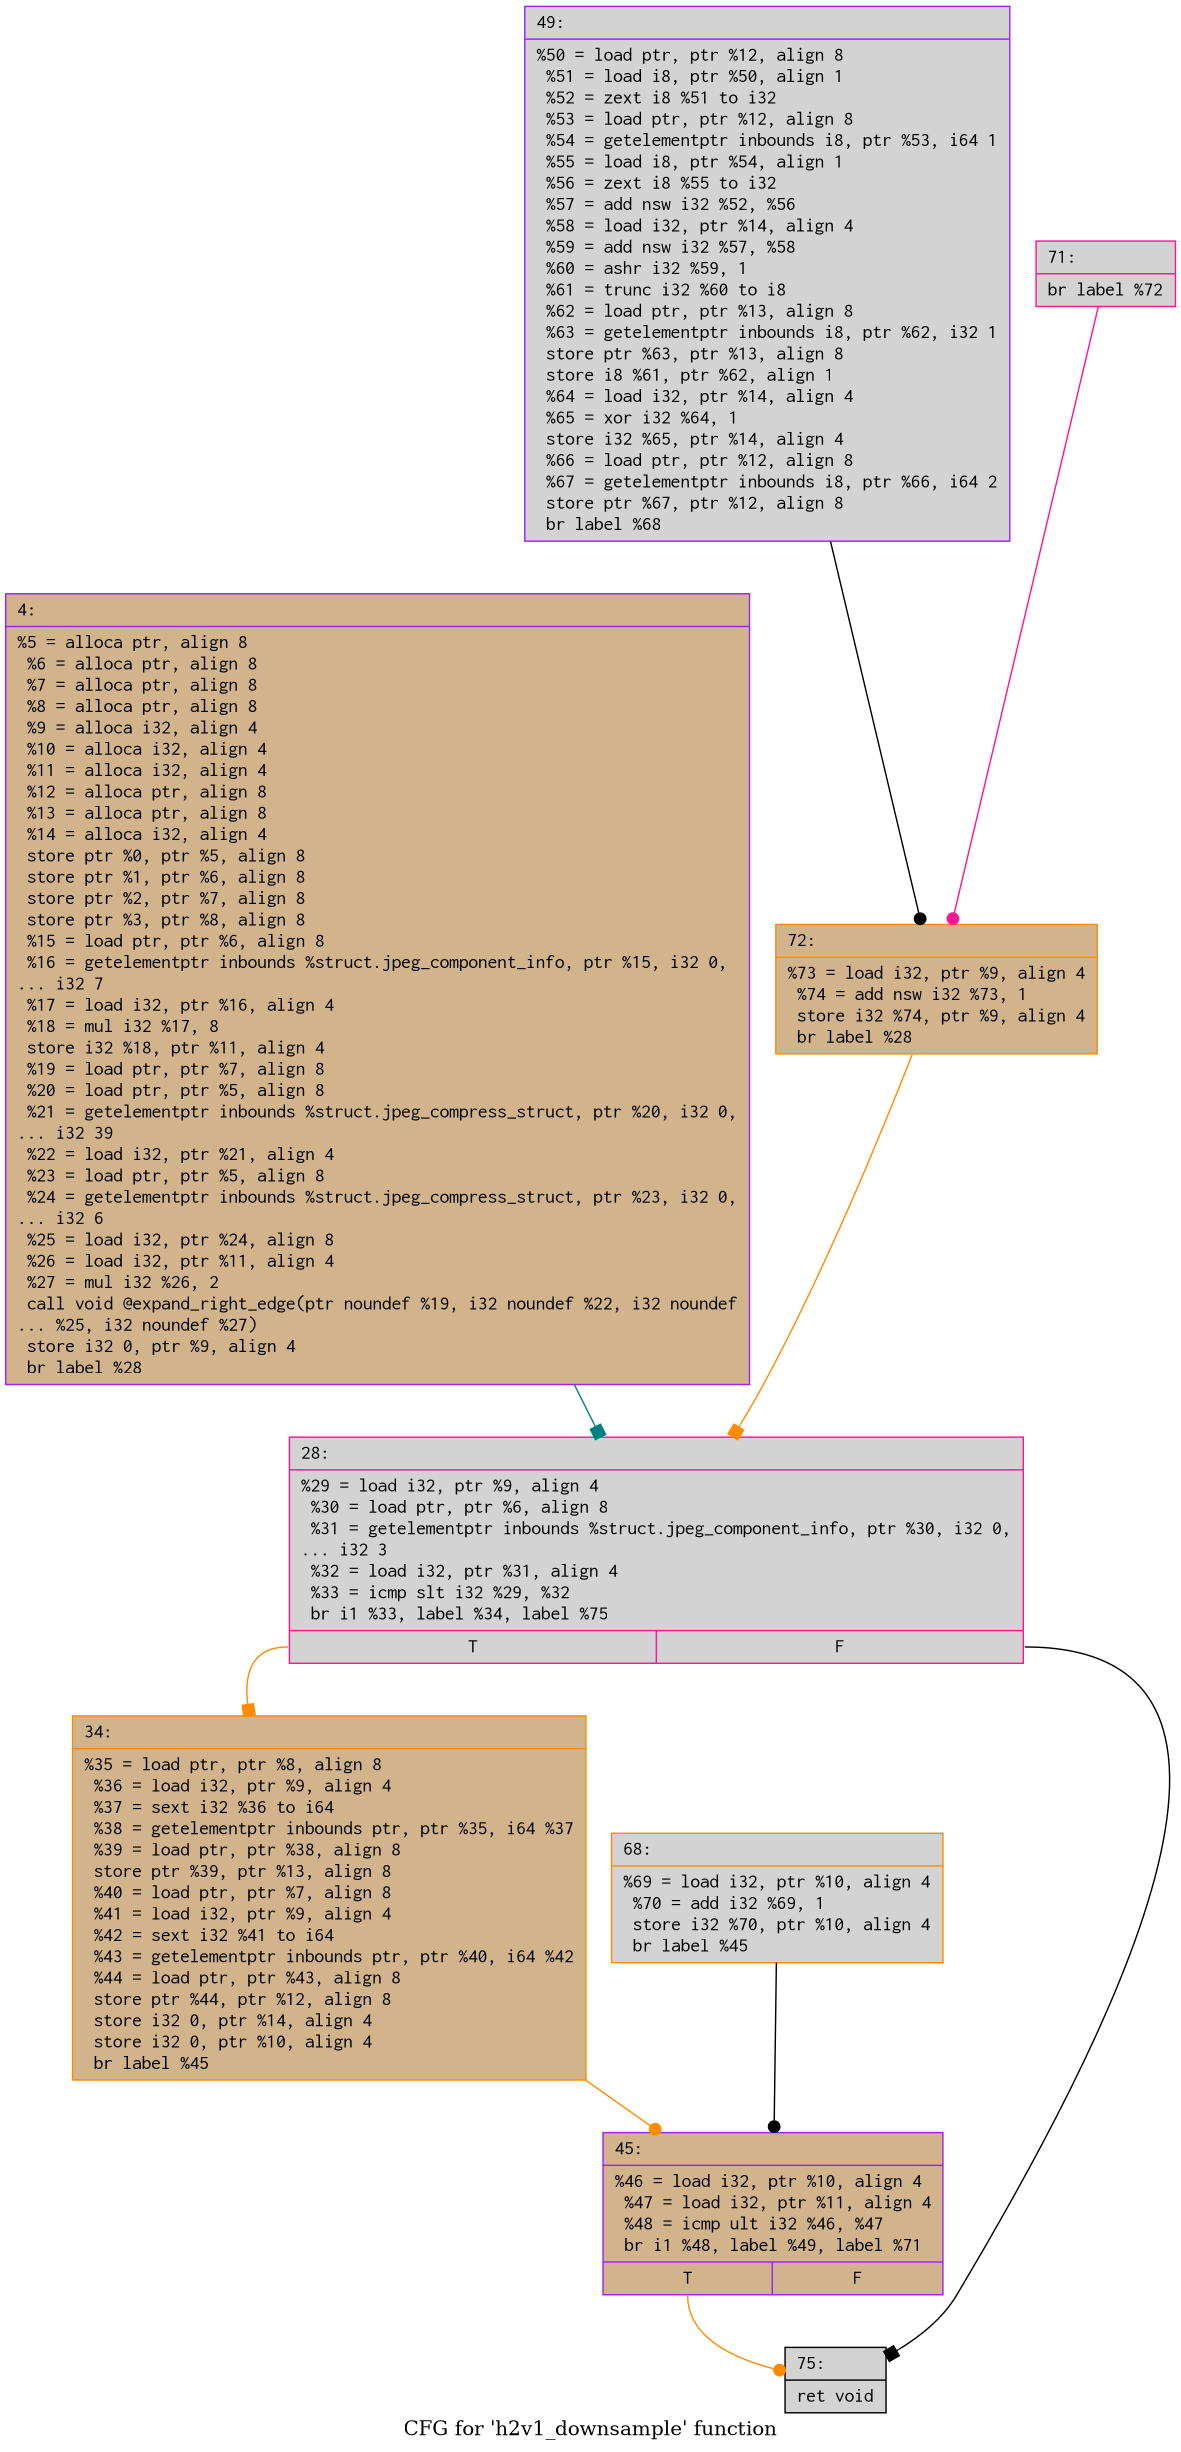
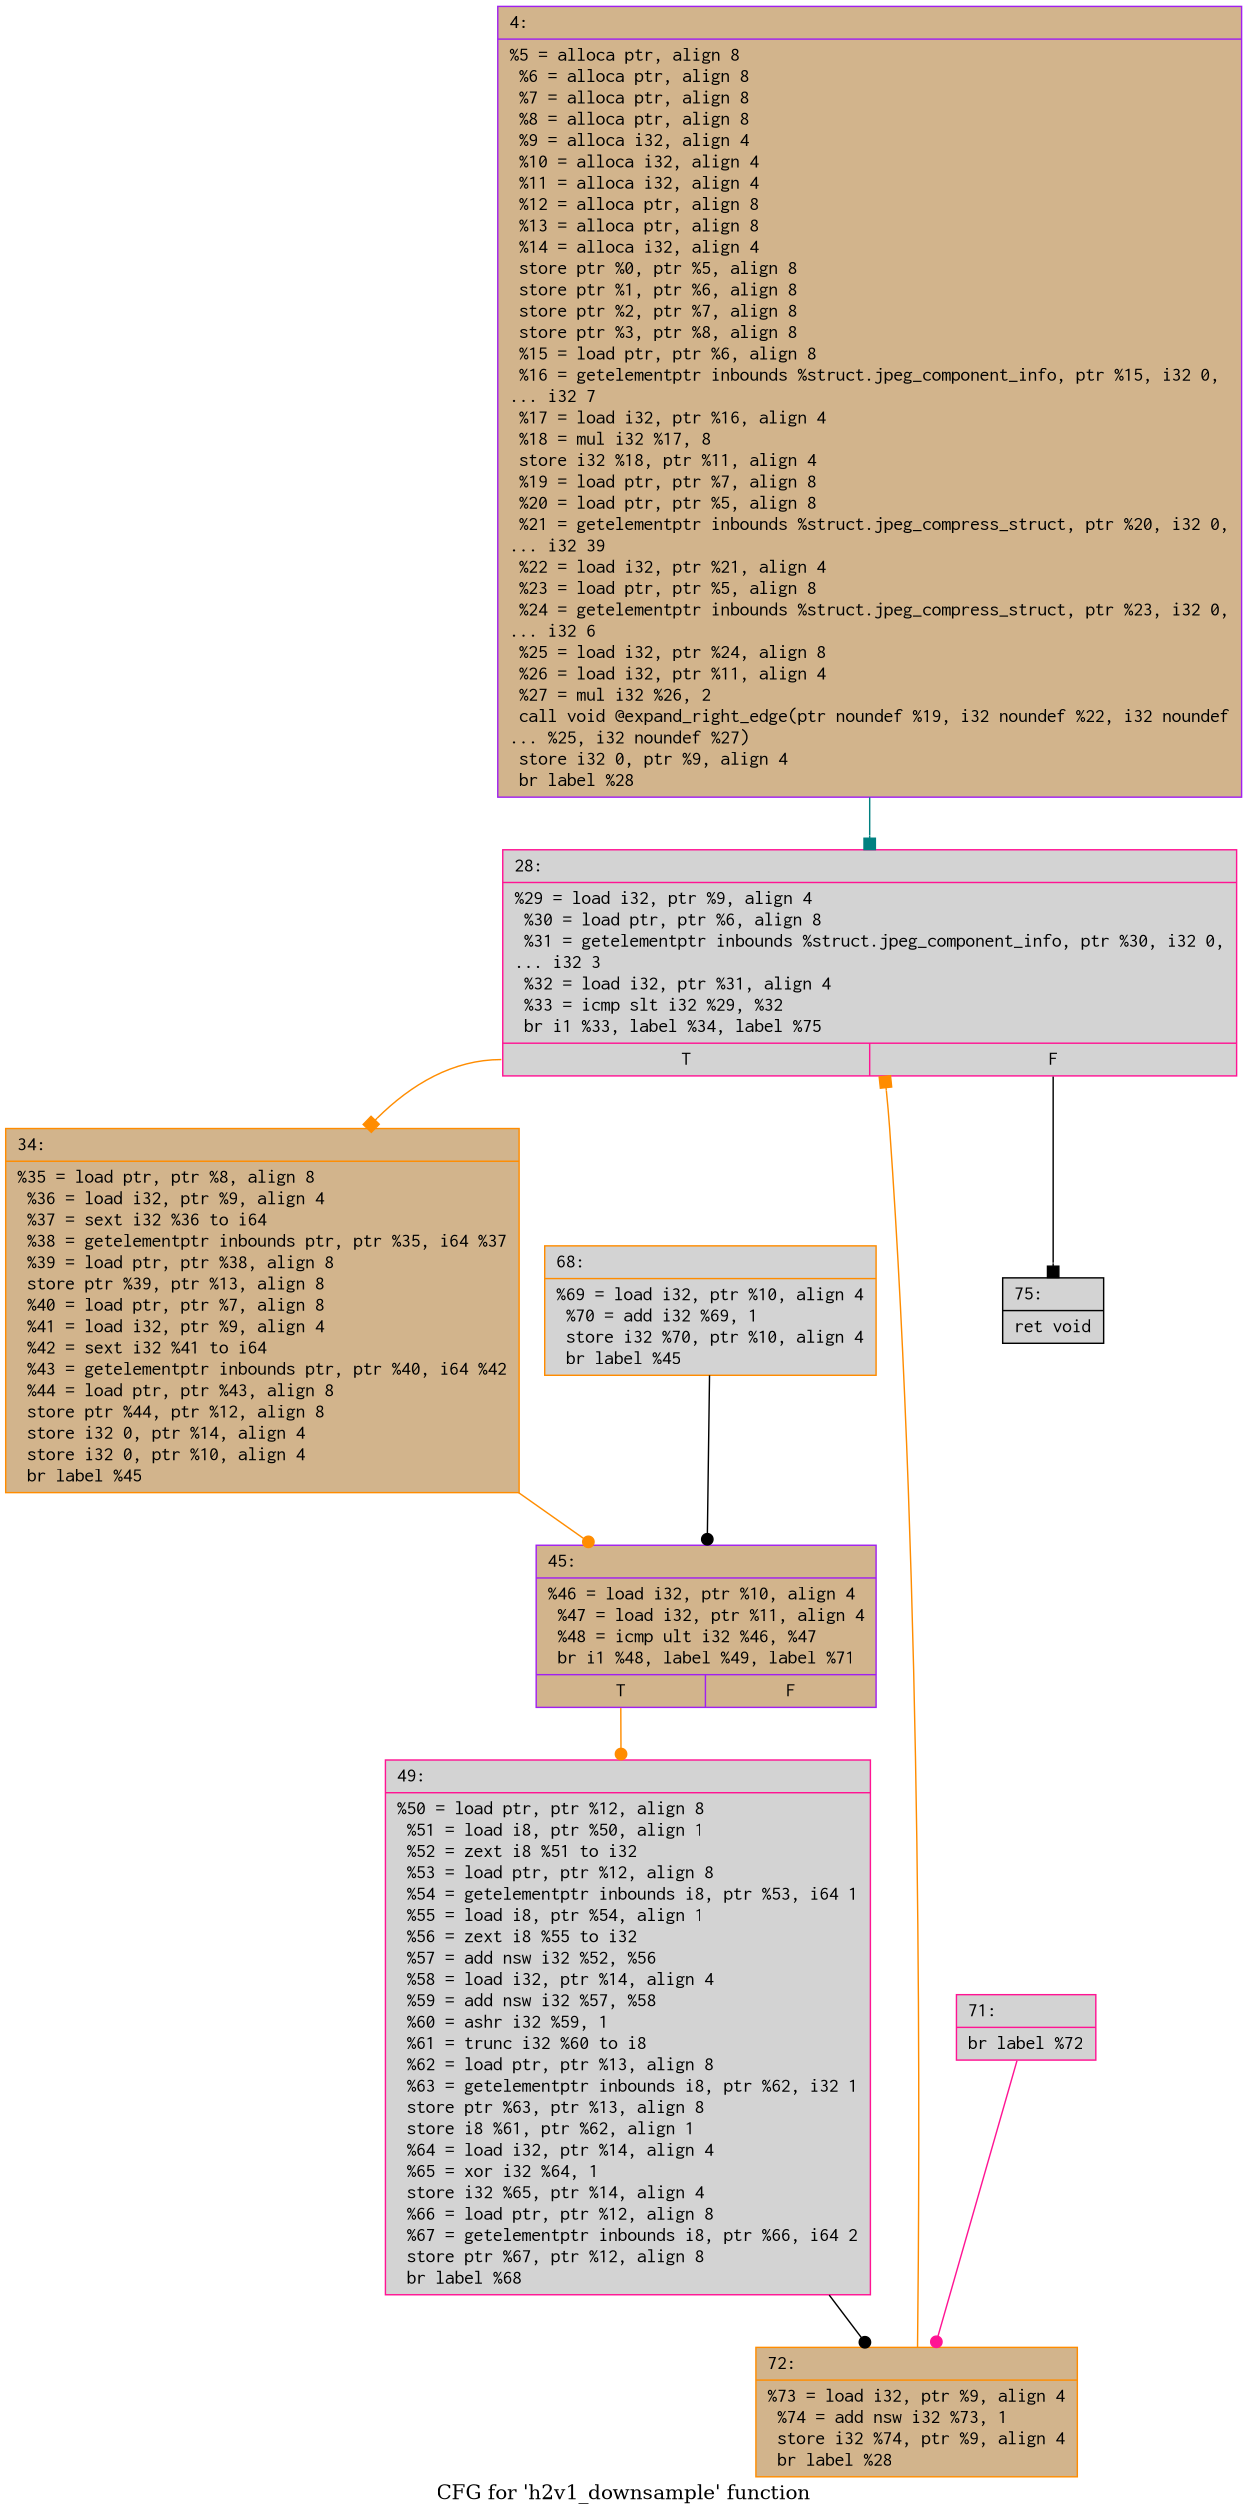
(767, 274) -> (628, 2027)
(718, 2345) -> (621, 1728)
